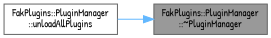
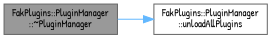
(130, 19) -> (130, 19)
